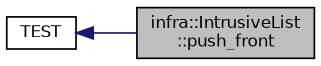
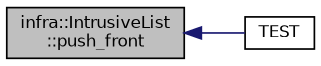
(115, 33) -> (223, 33)
